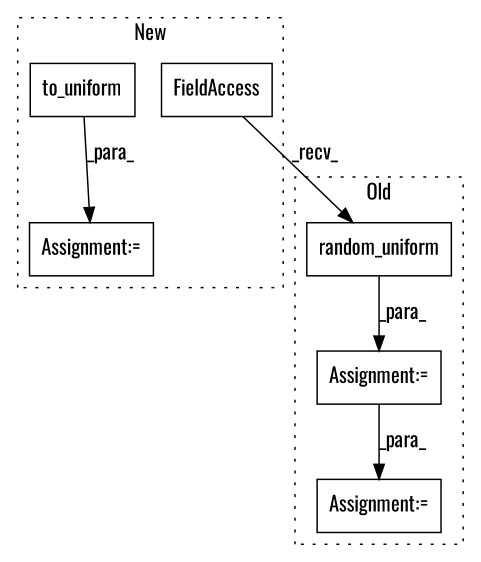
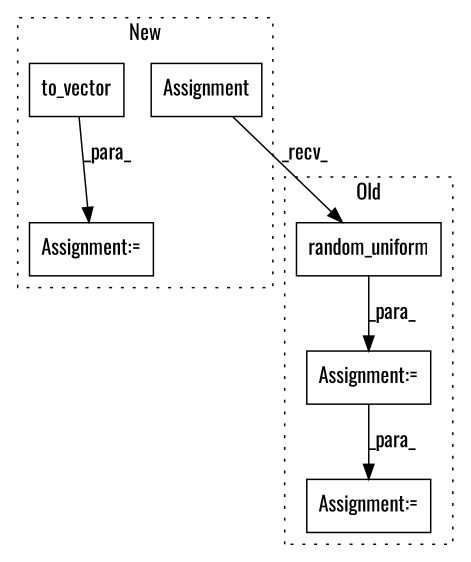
(83, 90) -> (77, 90)
(217, 90) -> (206, 90)
